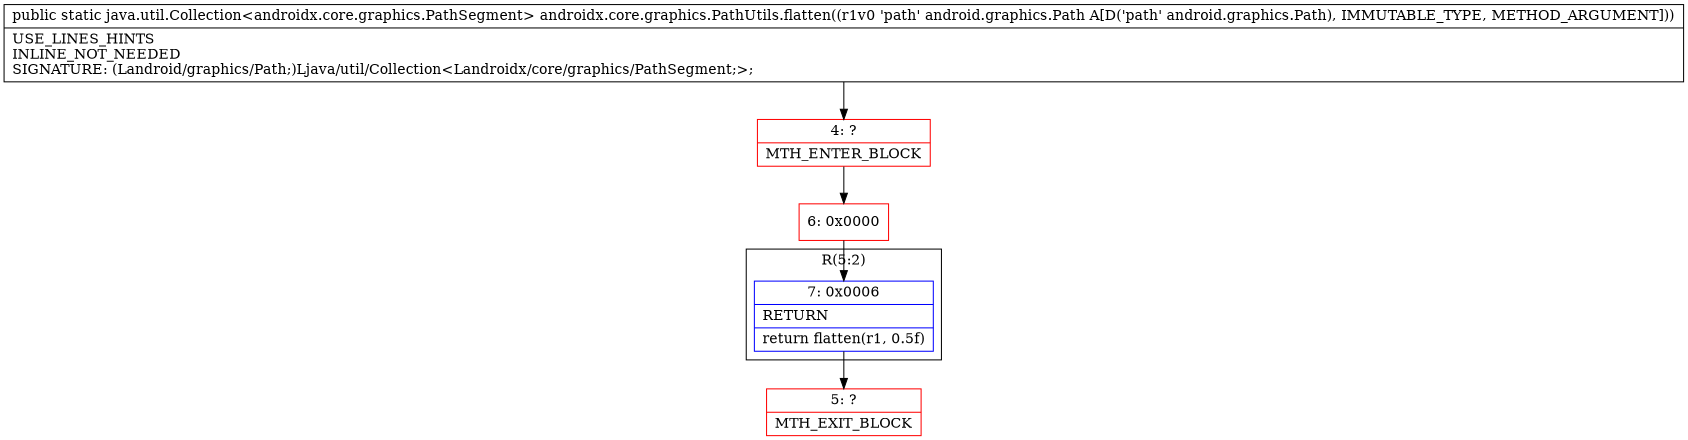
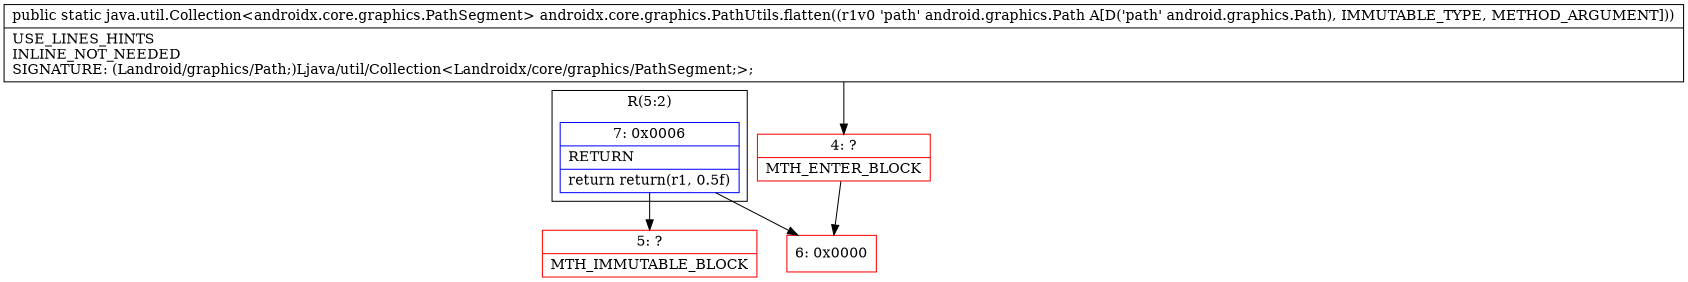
(844, 256) -> (752, 212)
(844, 339) -> (650, 180)
(844, 423) -> (650, 265)
